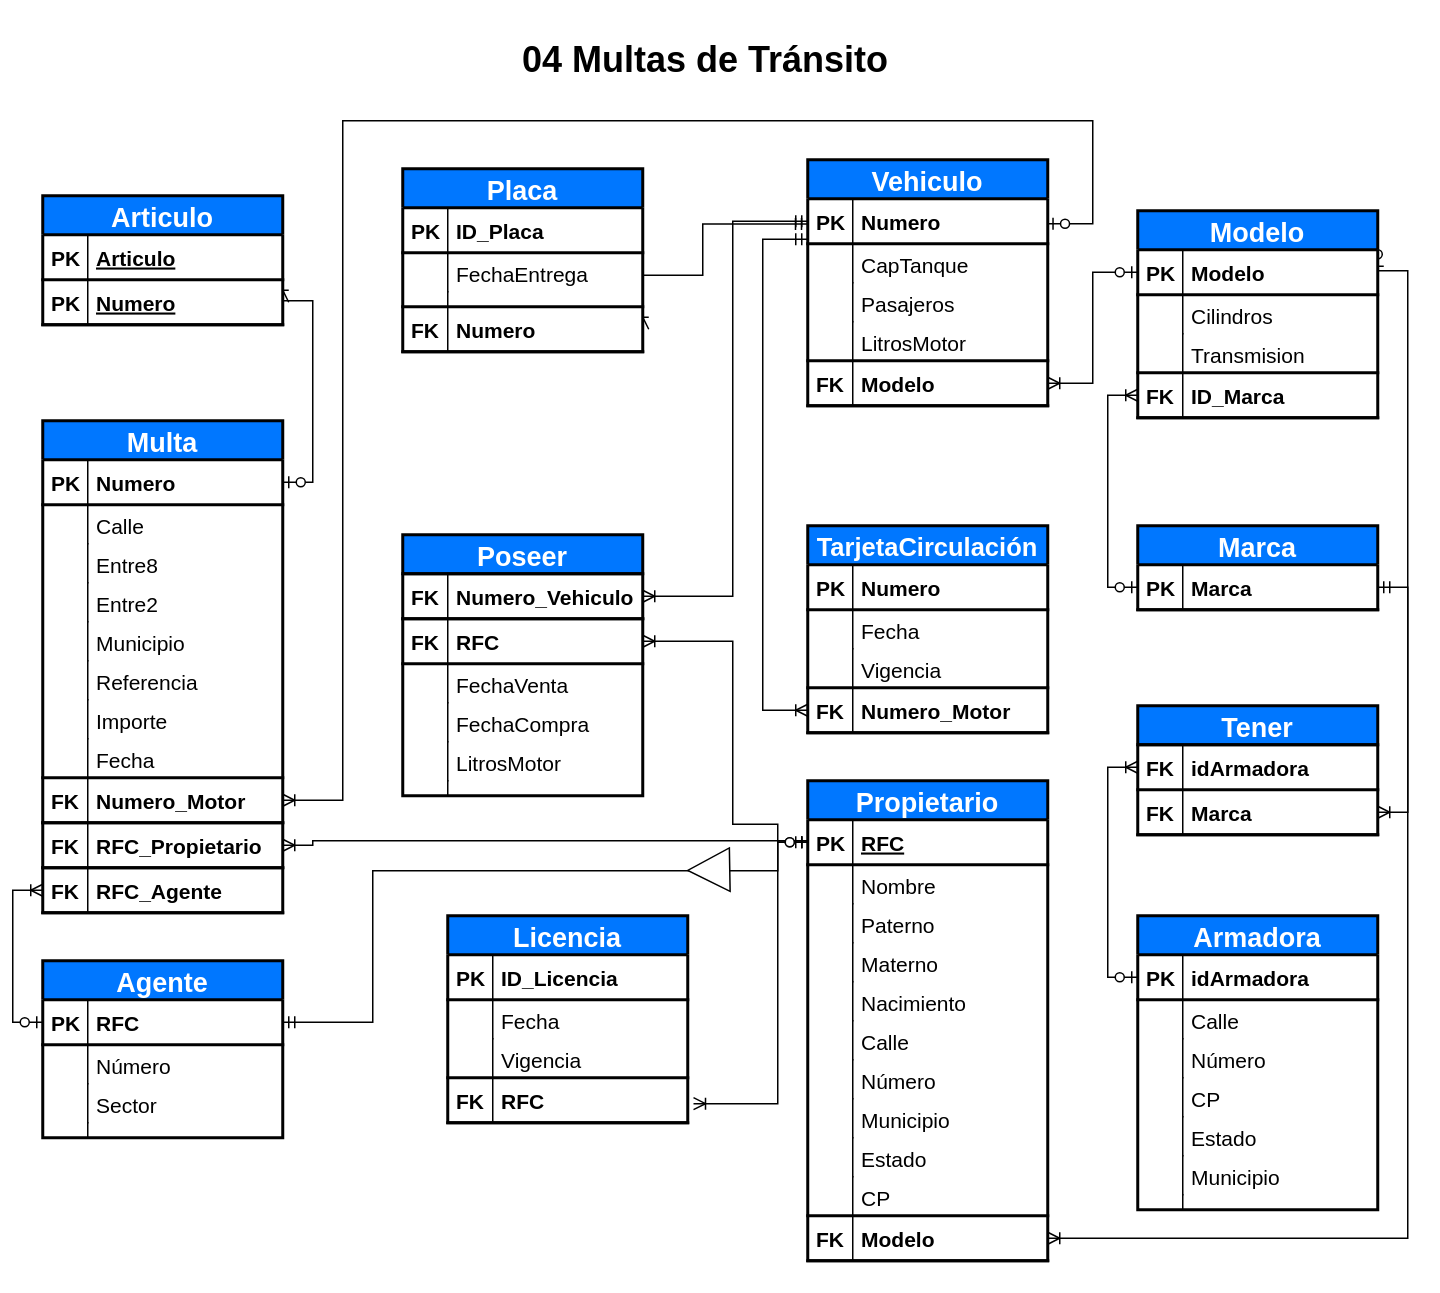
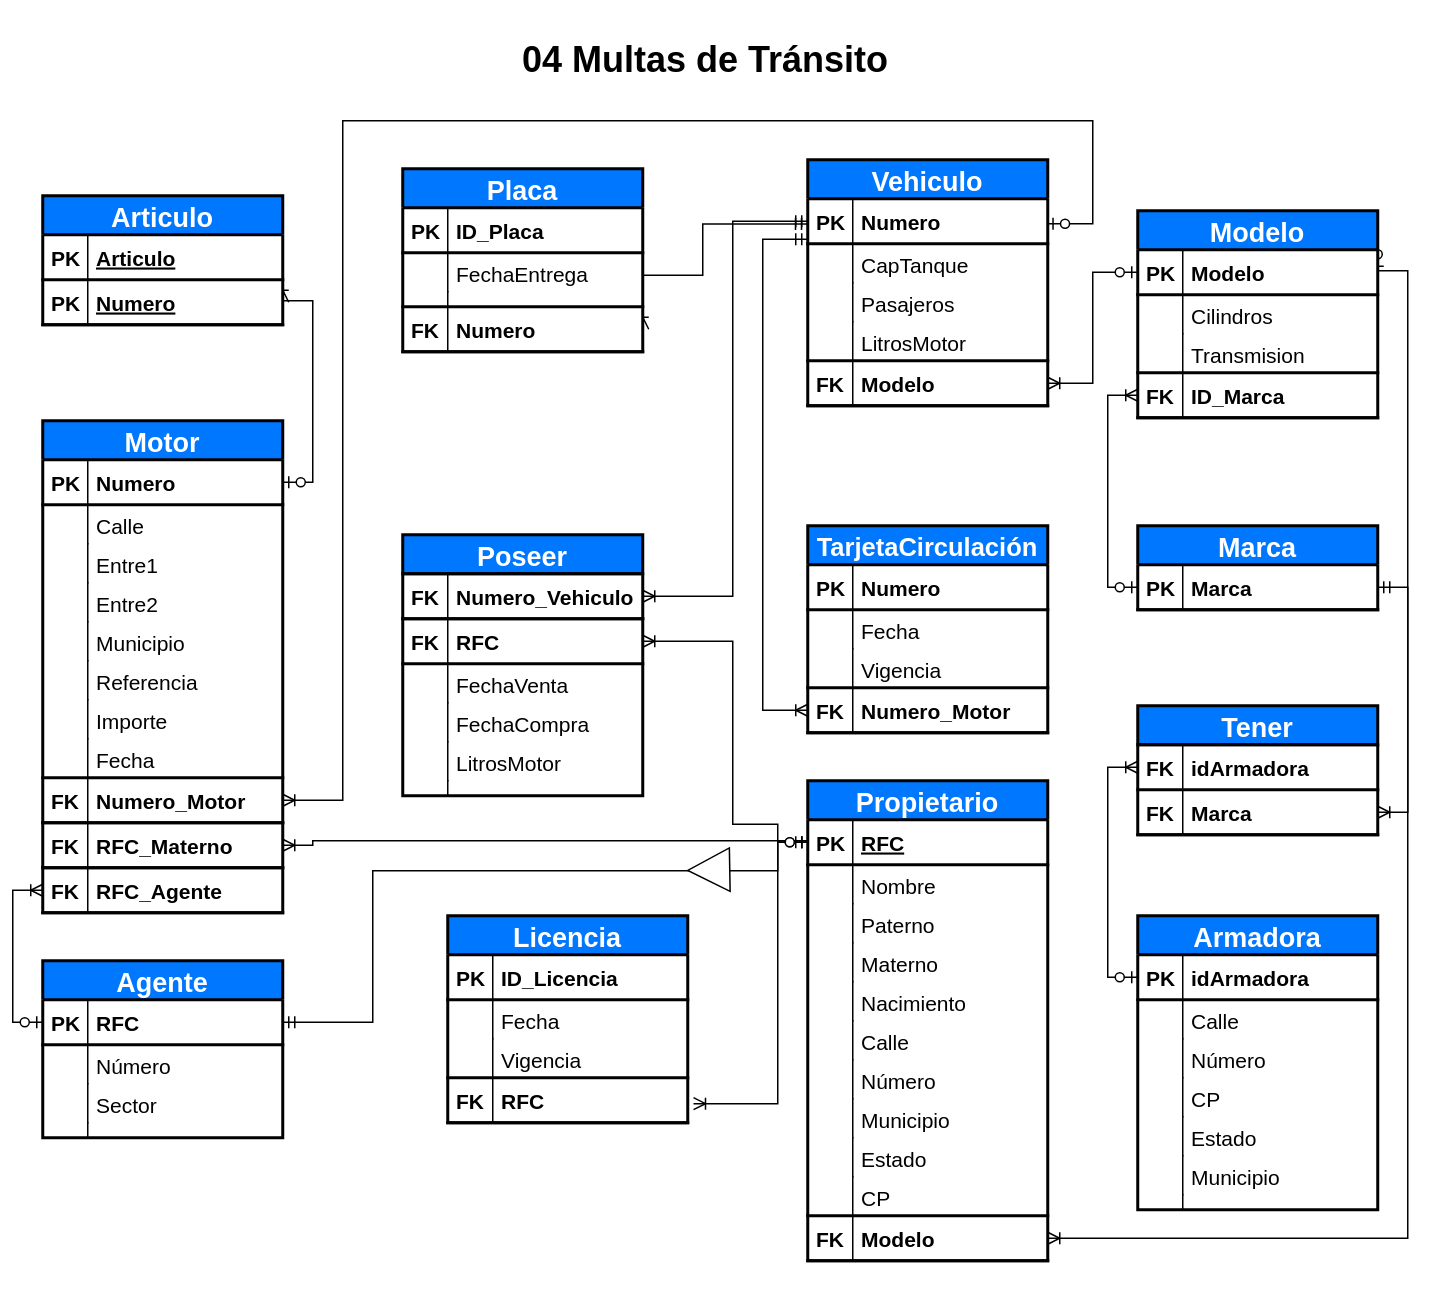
(162, 443) -> (162, 443)
(131, 566) -> (131, 566)
(179, 847) -> (161, 847)
